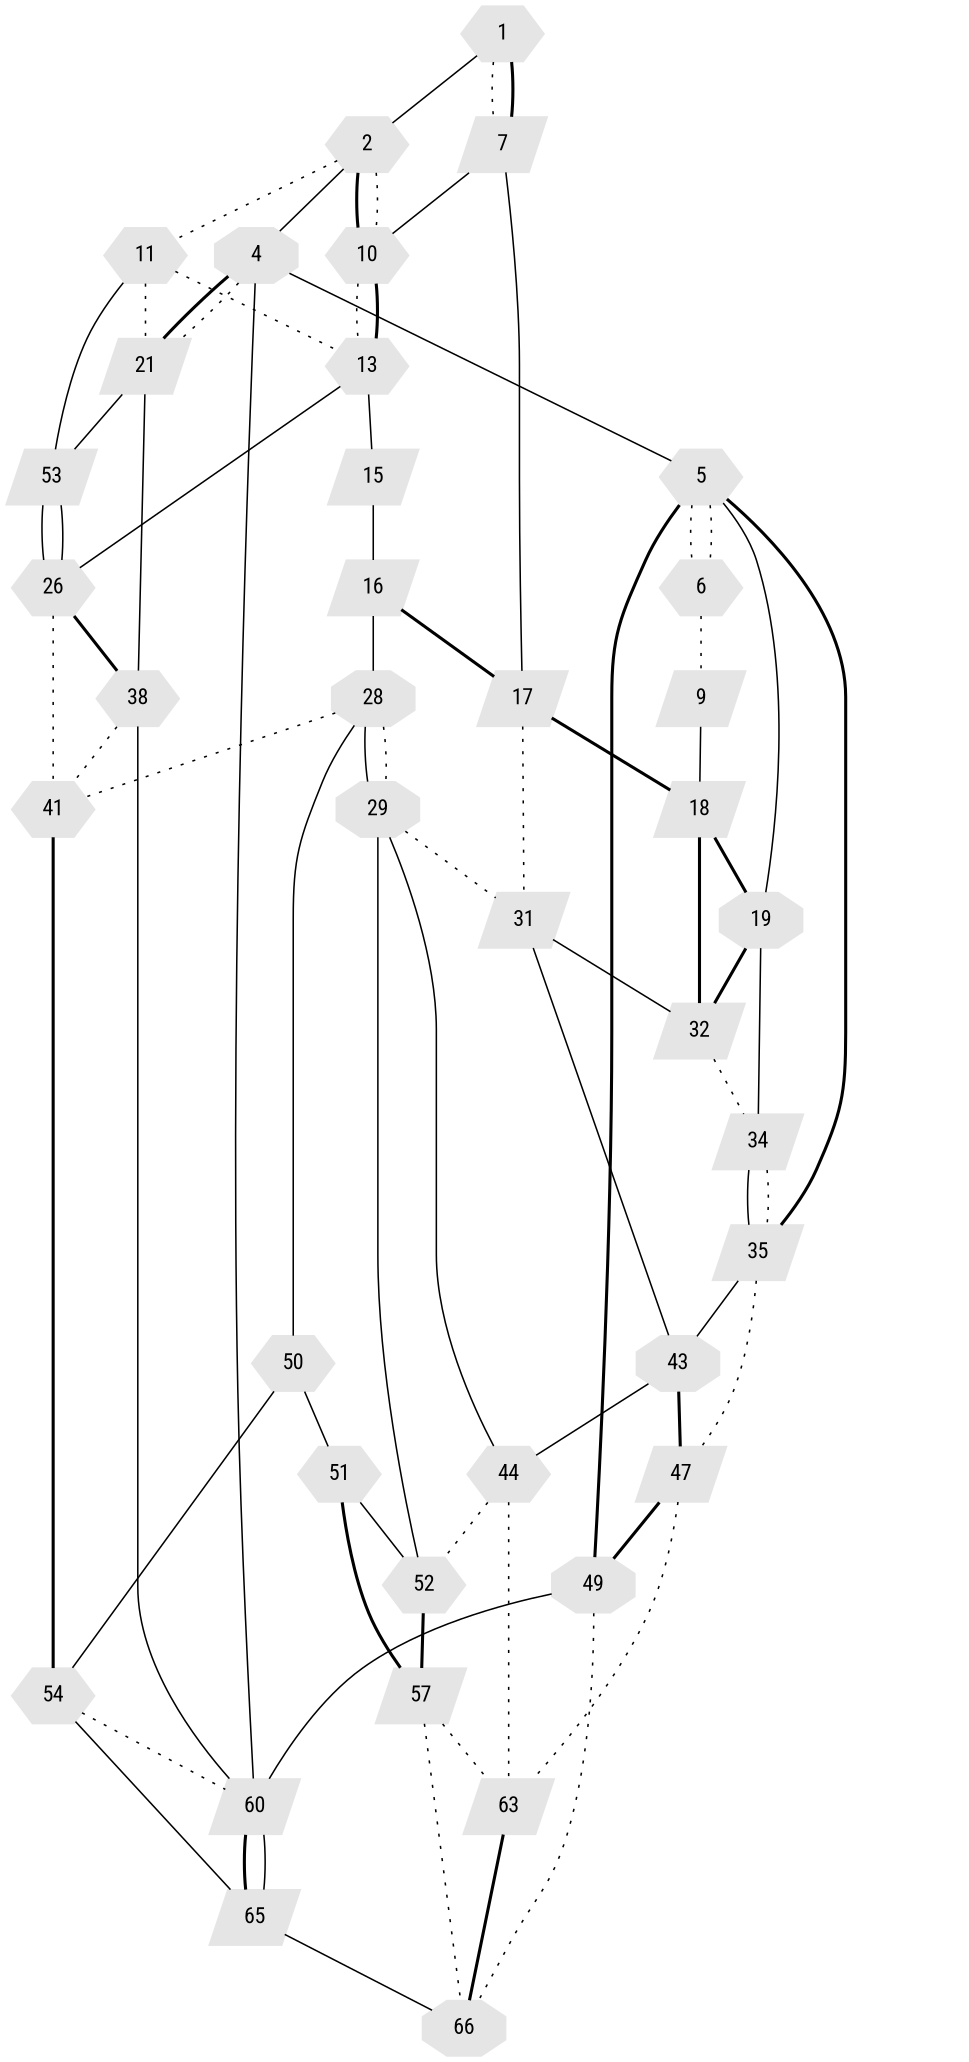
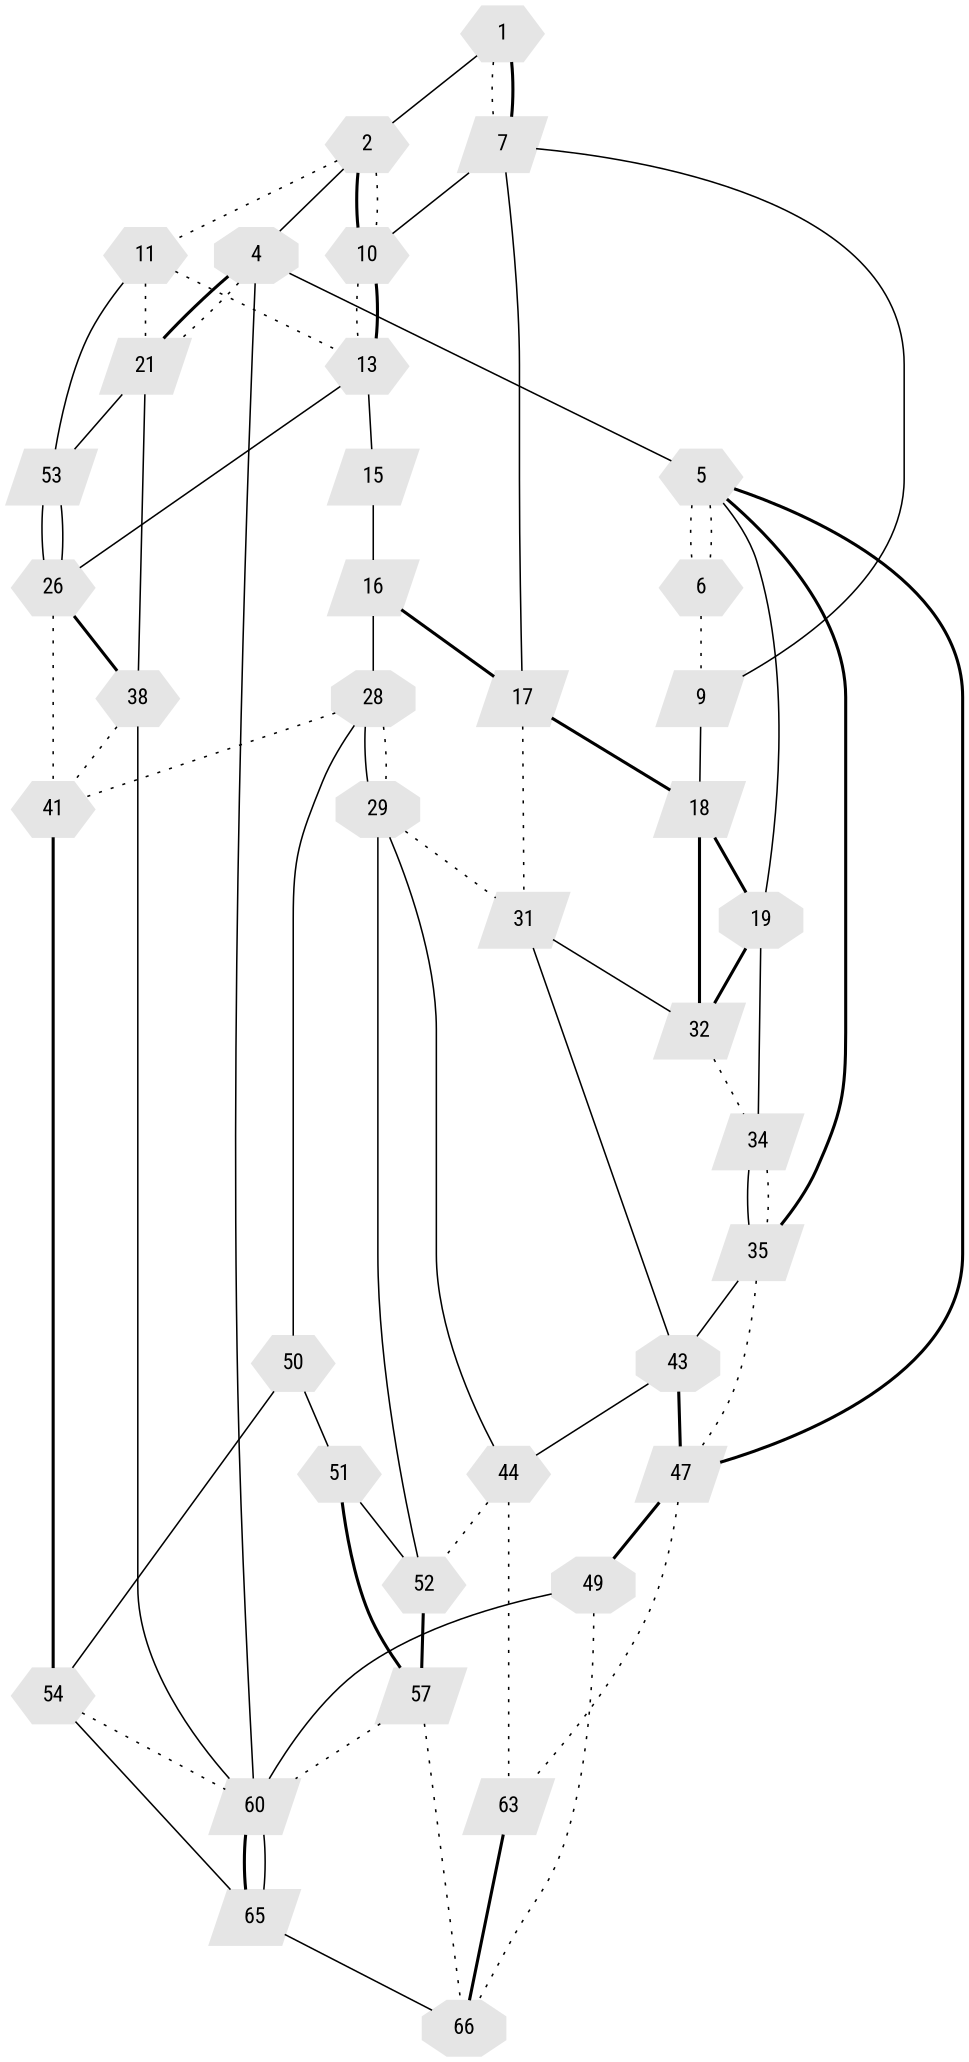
none -> (896, 324)
(612, 1024) -> (963, 982)
(465, 1751) -> (338, 1751)
